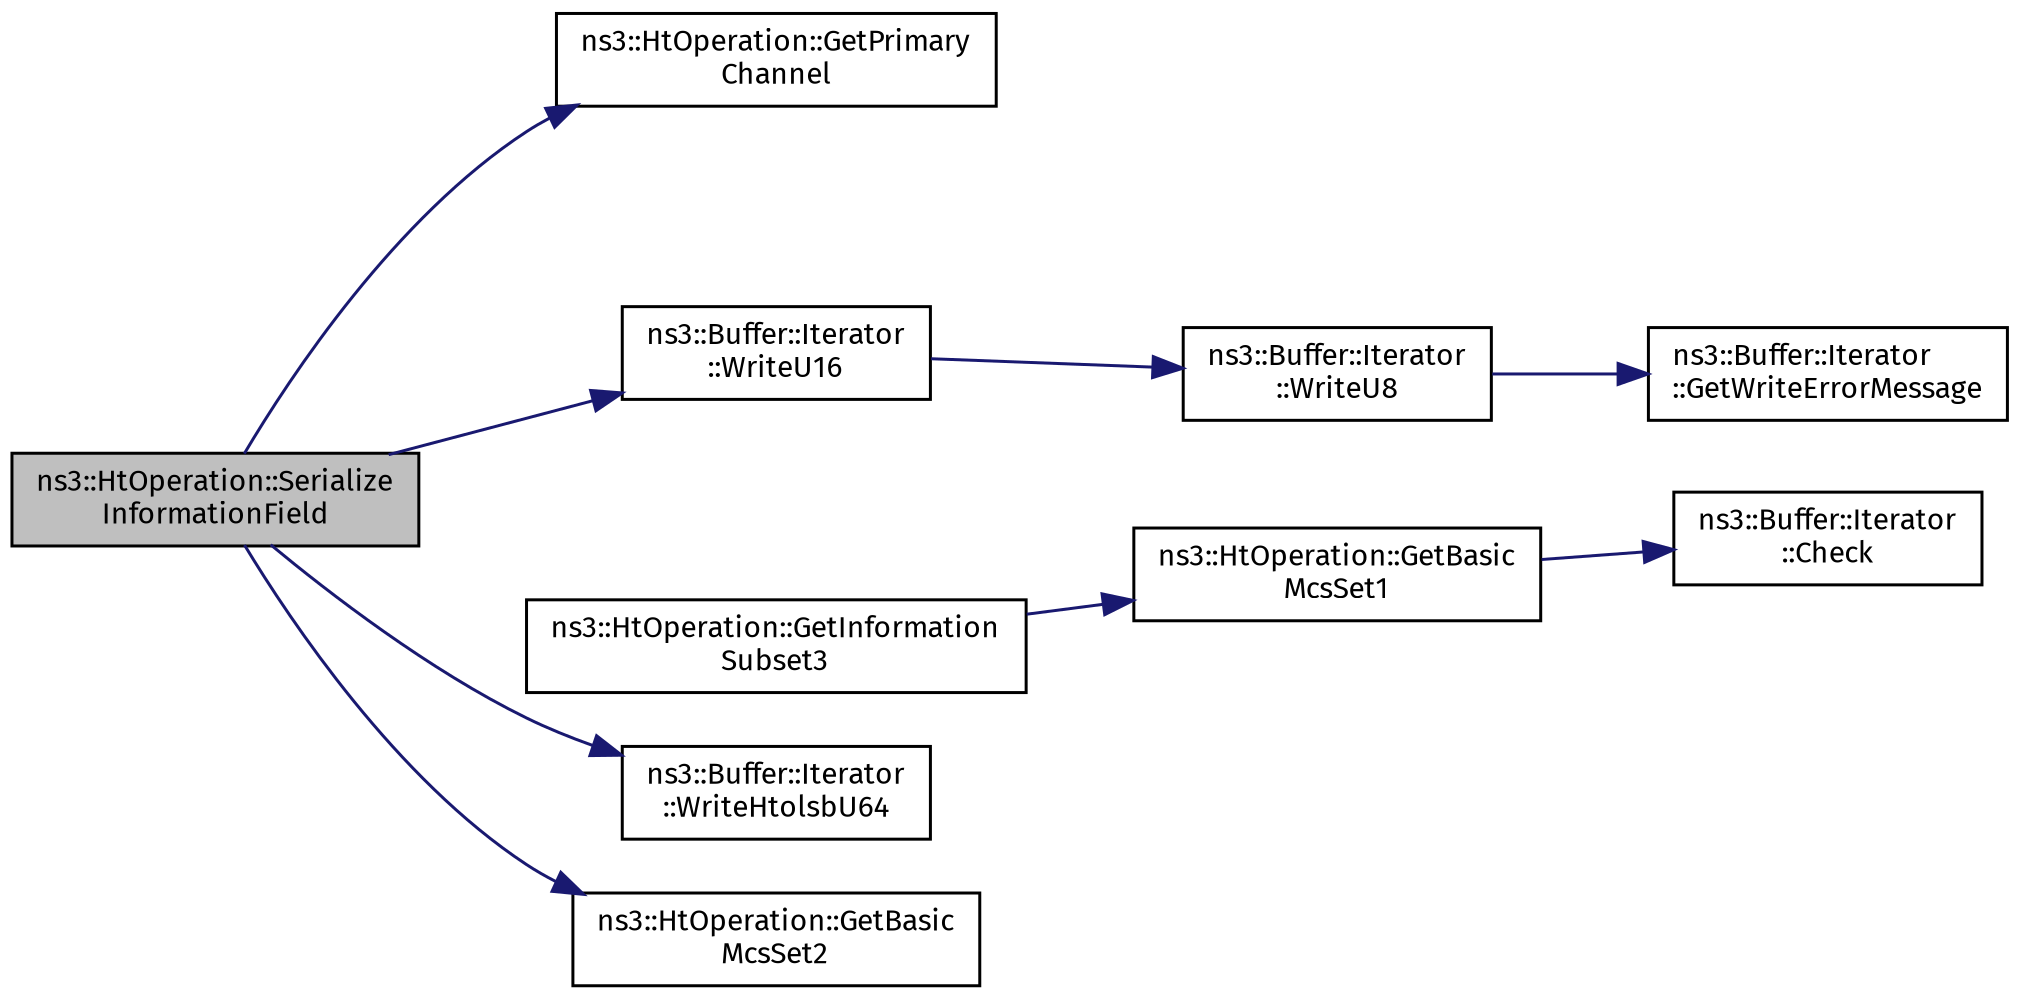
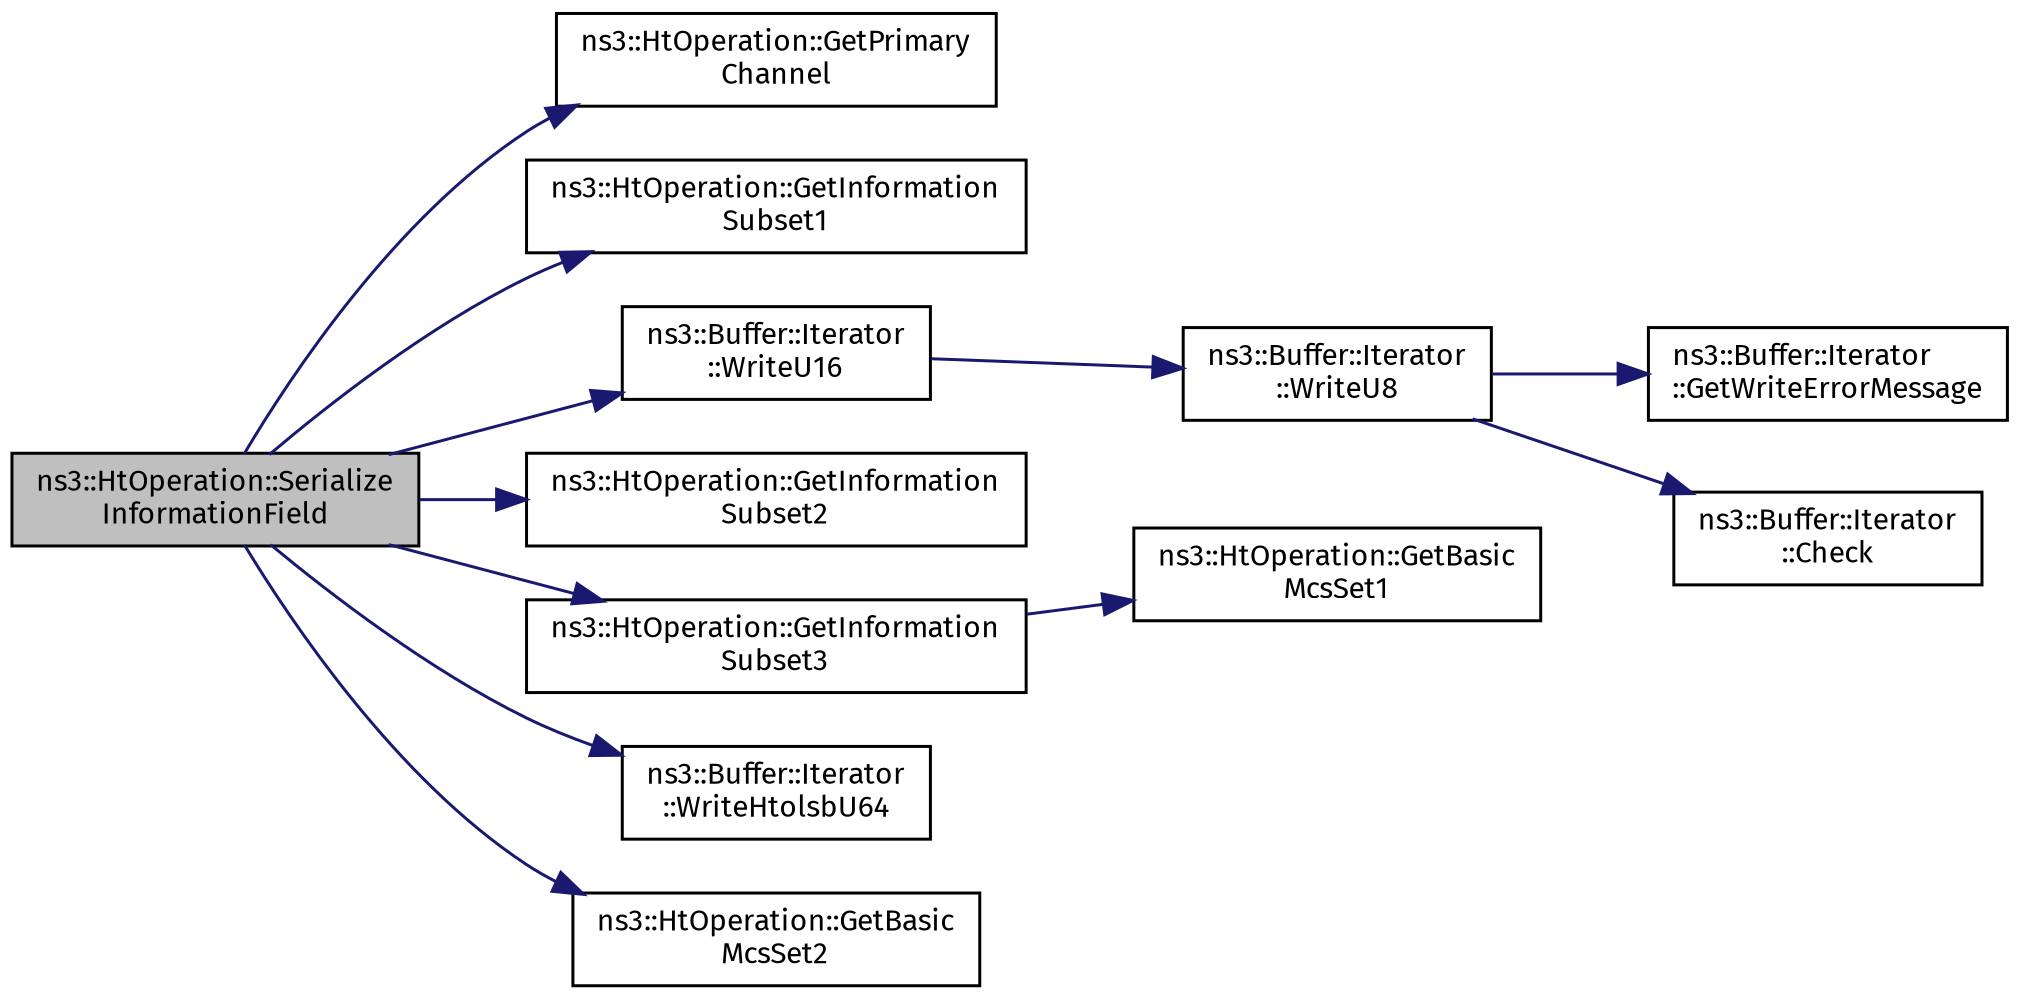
none -> (776, 206)
none -> (776, 500)
(1593, 556) -> (1568, 451)
none -> (481, 569)
